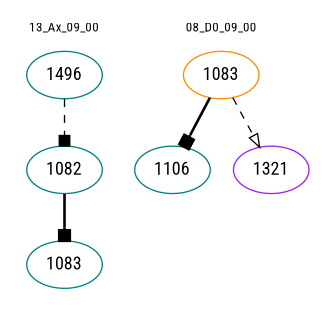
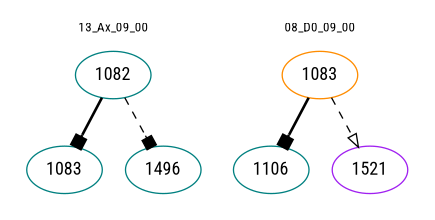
(65, 116) -> (135, 117)
(271, 170) -> (370, 170)
